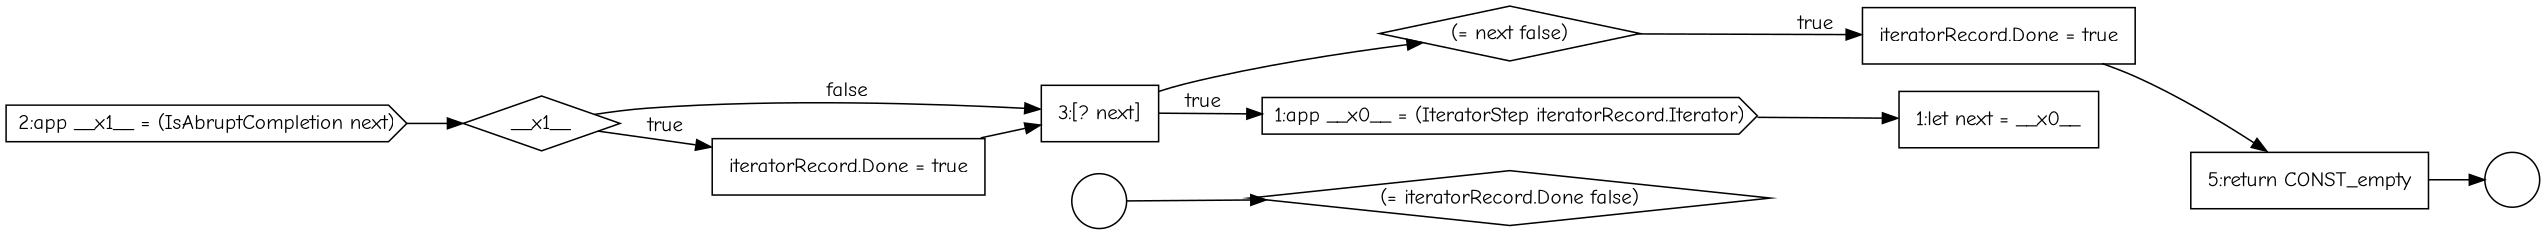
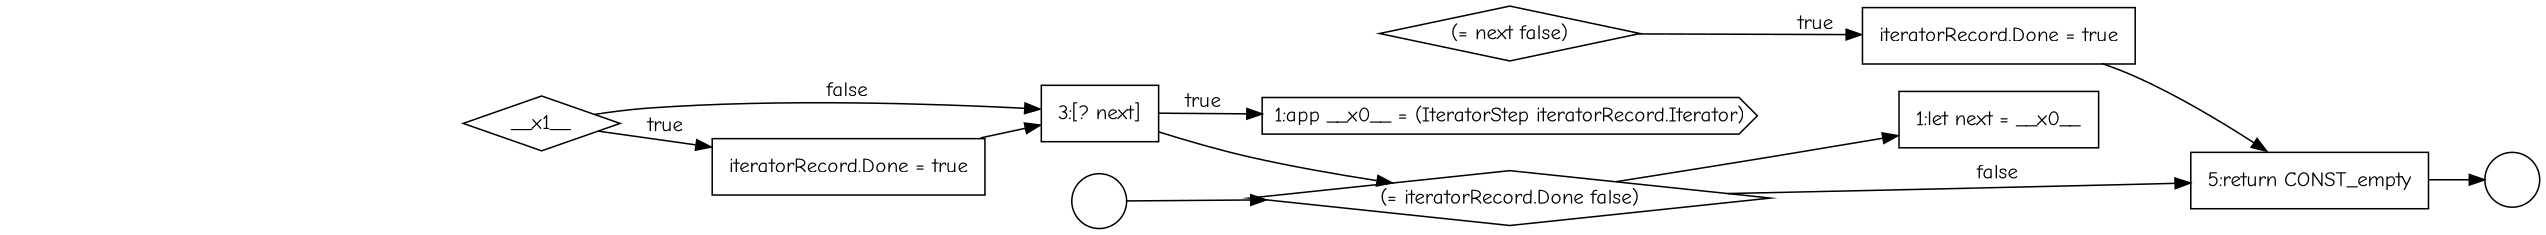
(1282, 64) -> (1266, 161)
(1820, 118) -> (1749, 160)
(206, 123) -> none
none -> (1951, 189)
